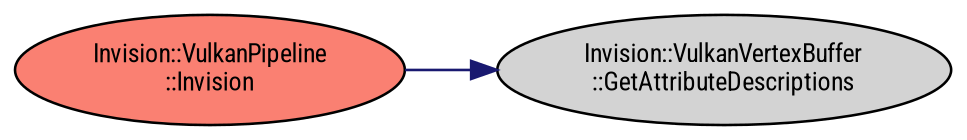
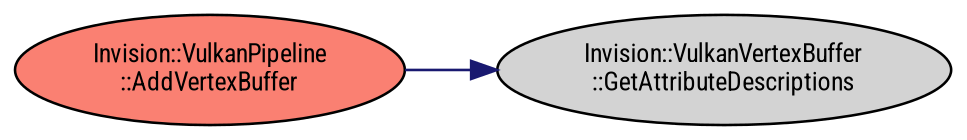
(210, 70) -> (210, 70)
